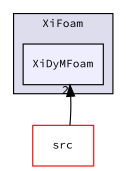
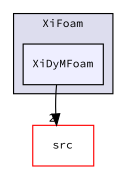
(71, 111) -> (56, 101)
